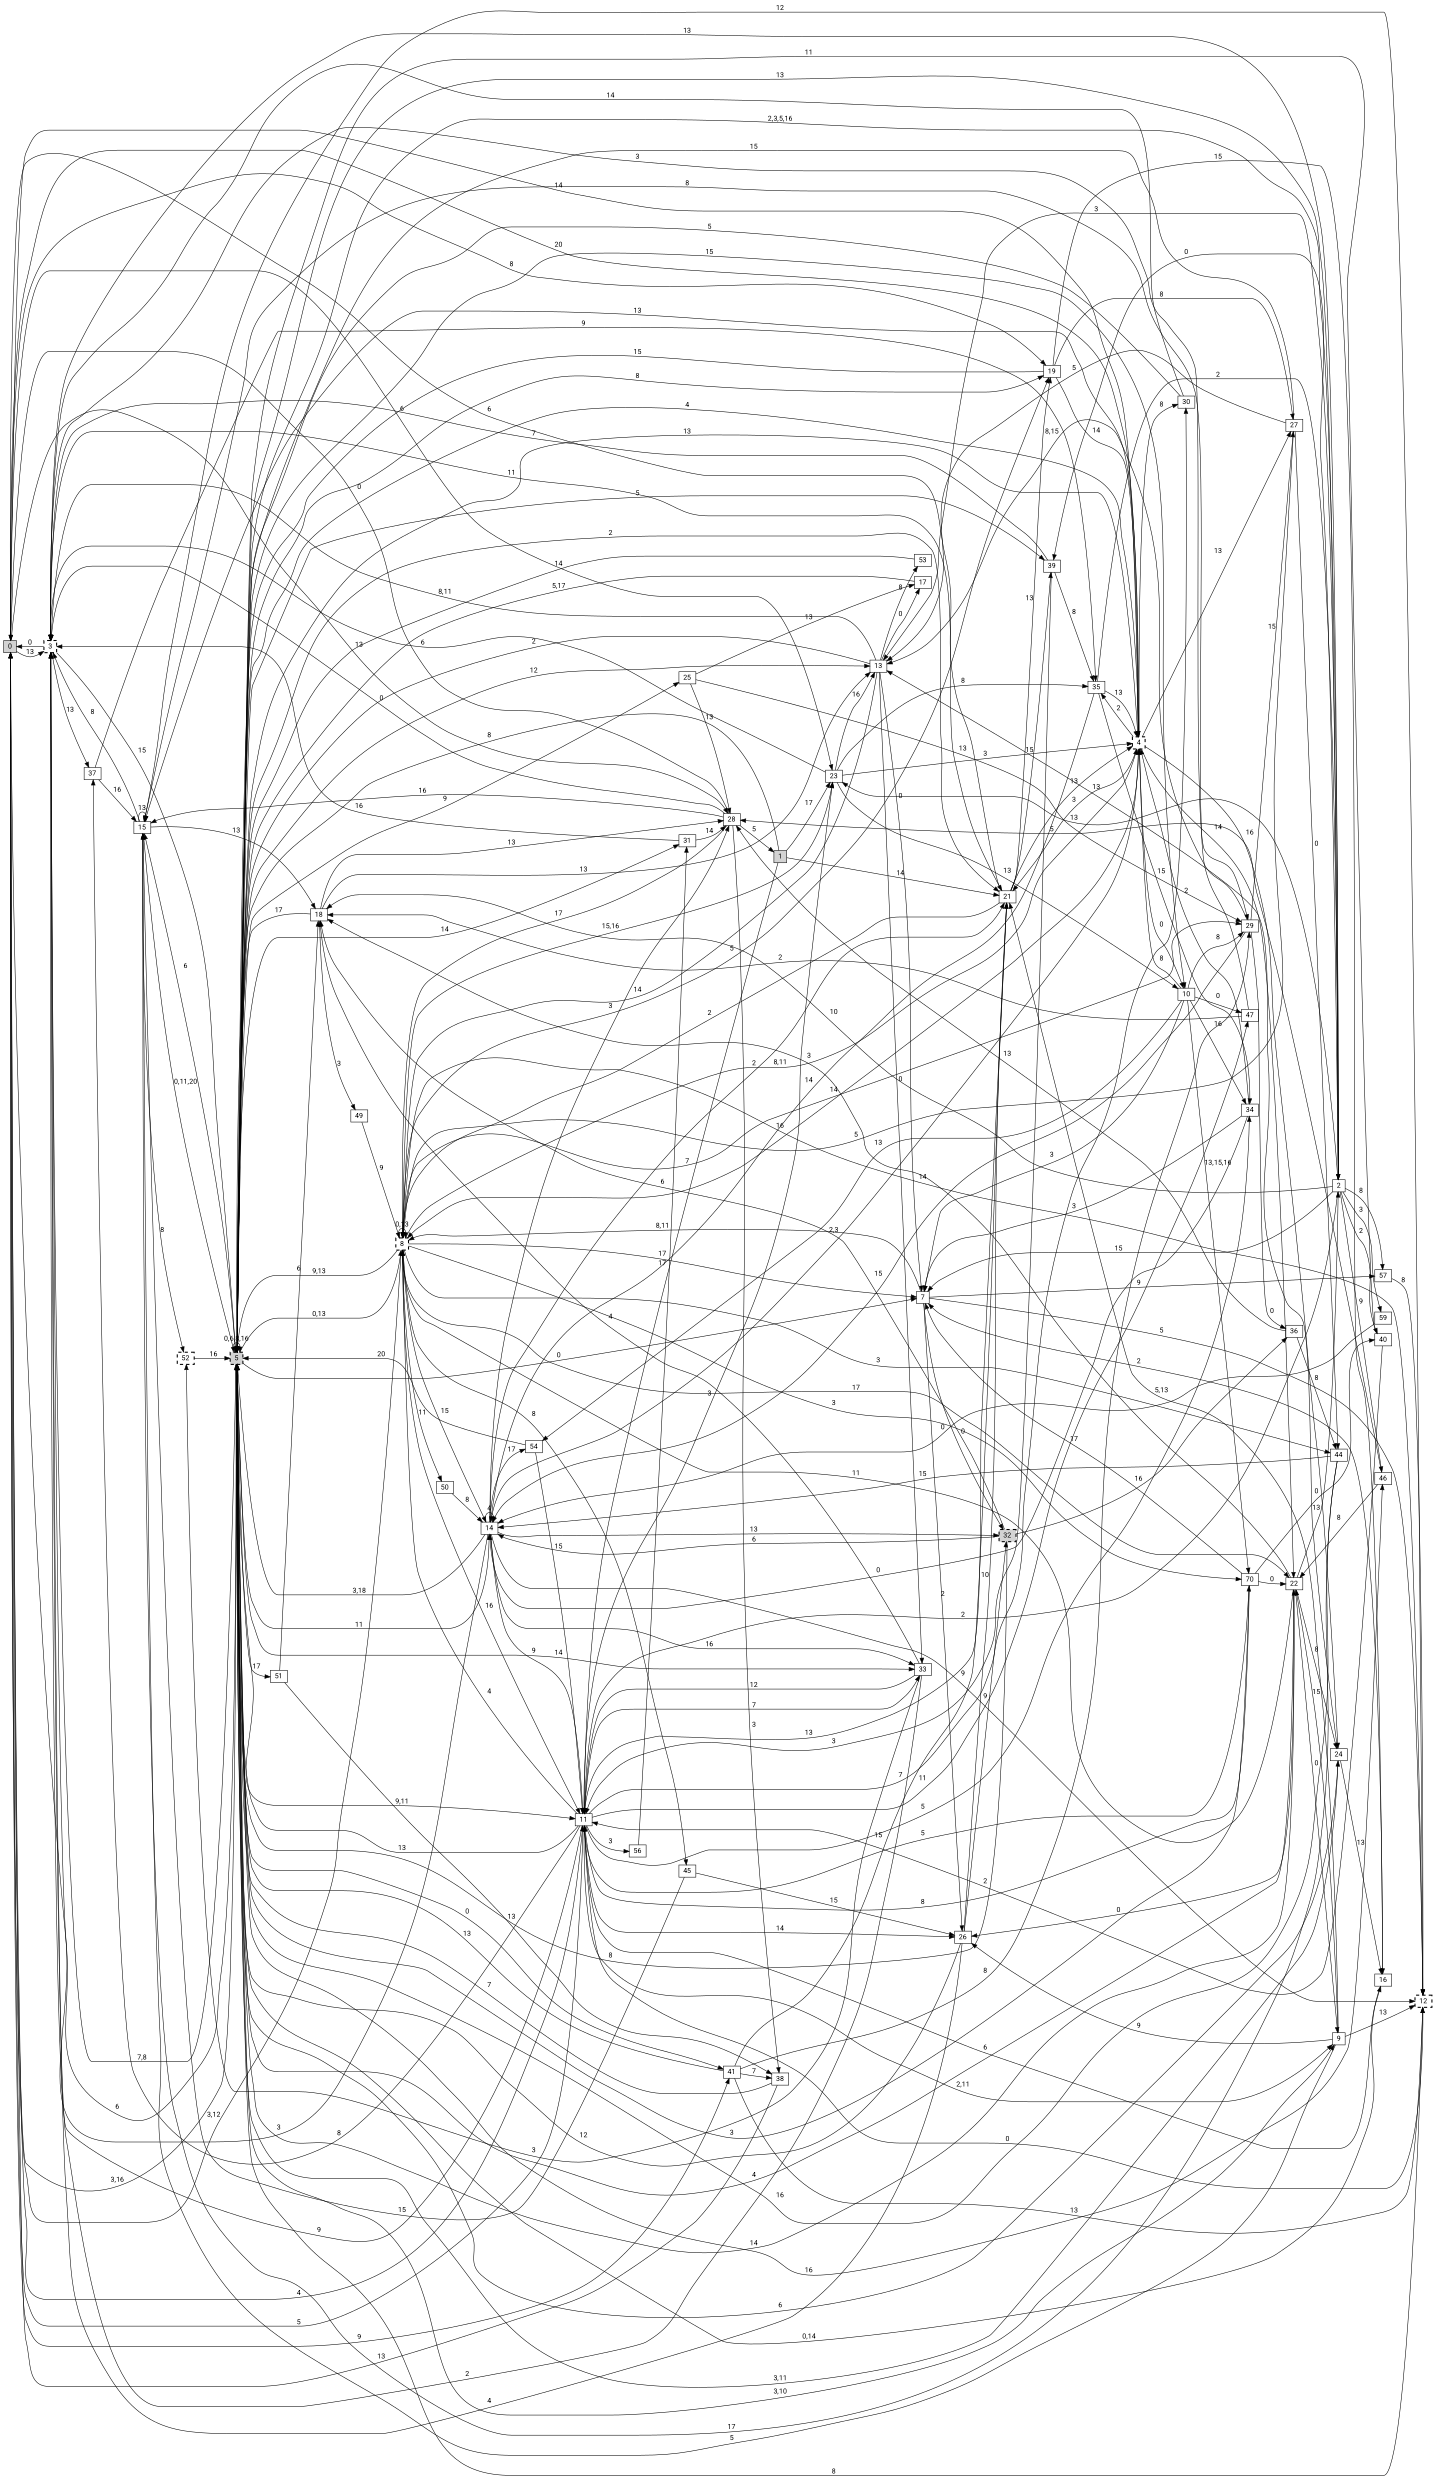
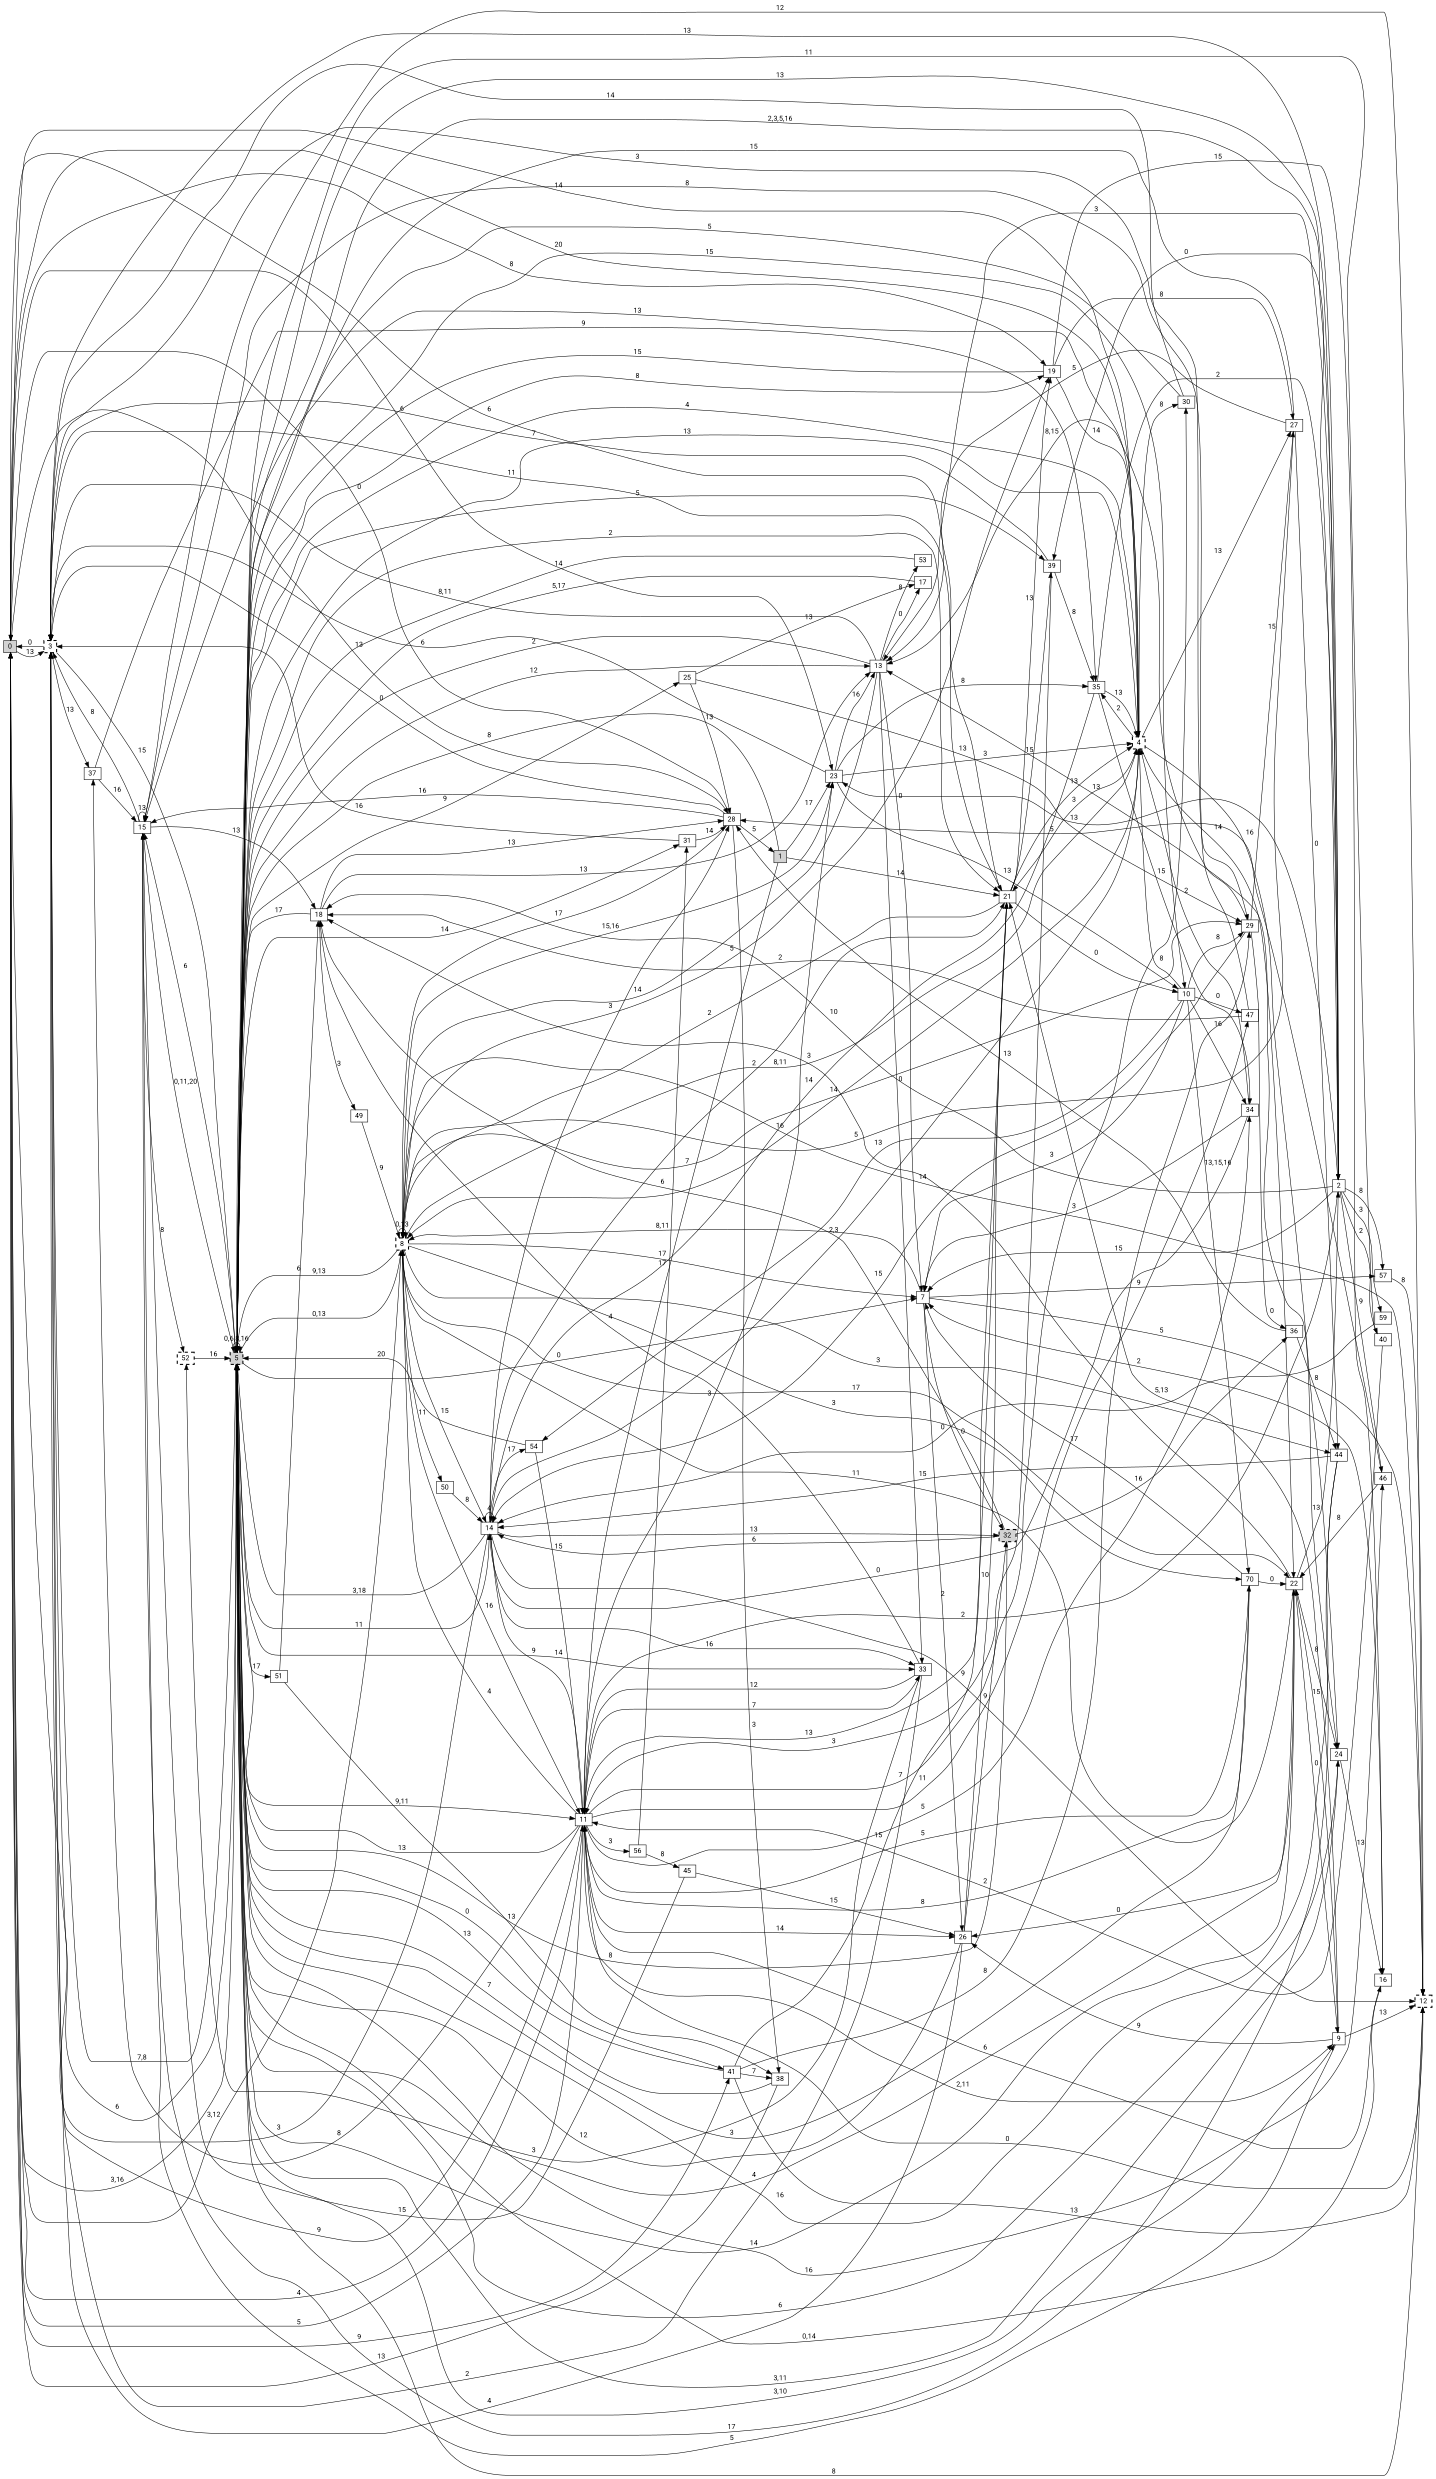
(1150, 906) -> (1089, 957)
(1346, 1469) -> none
(588, 1504) -> (660, 1860)
